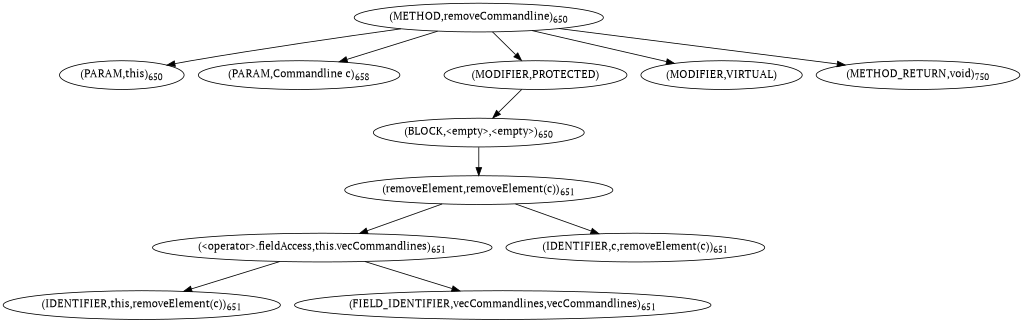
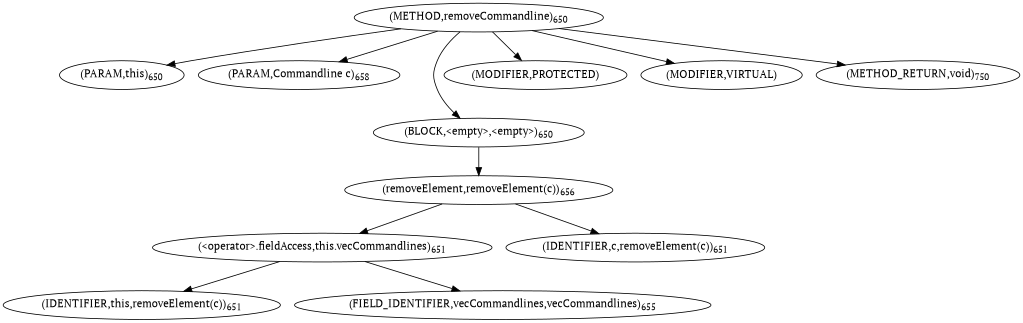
(510, 101) -> (434, 71)
(568, 189) -> (568, 189)
(649, 304) -> (649, 304)
